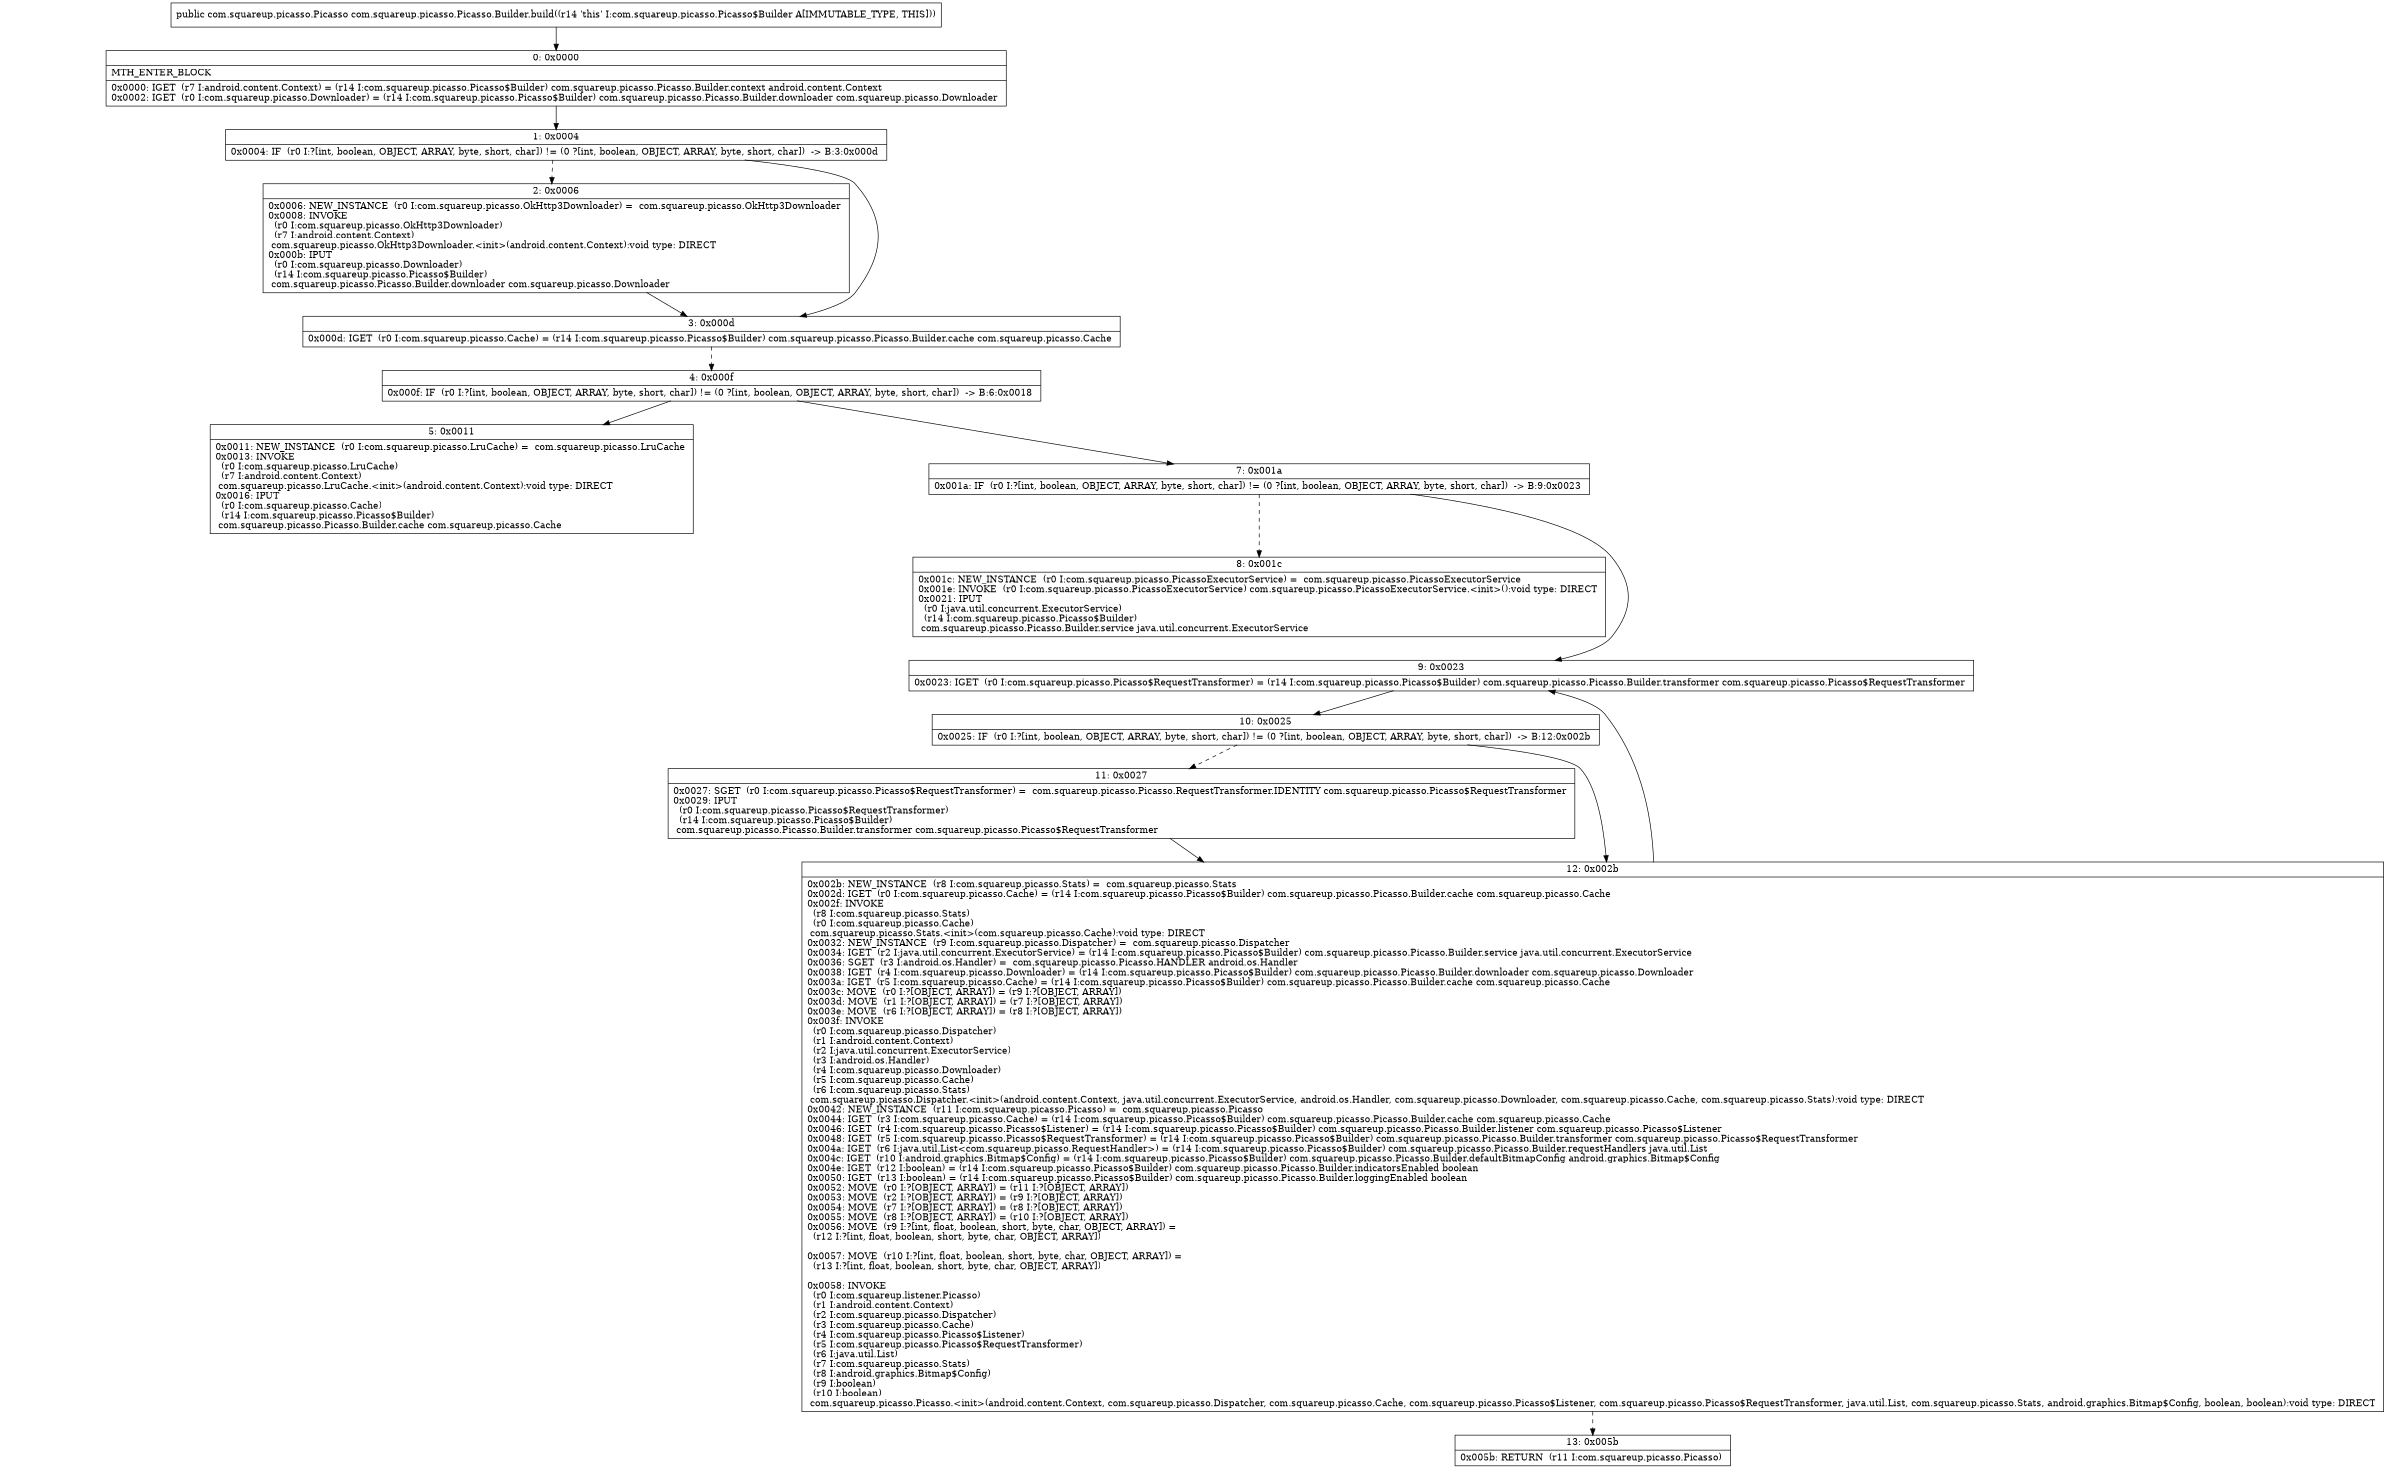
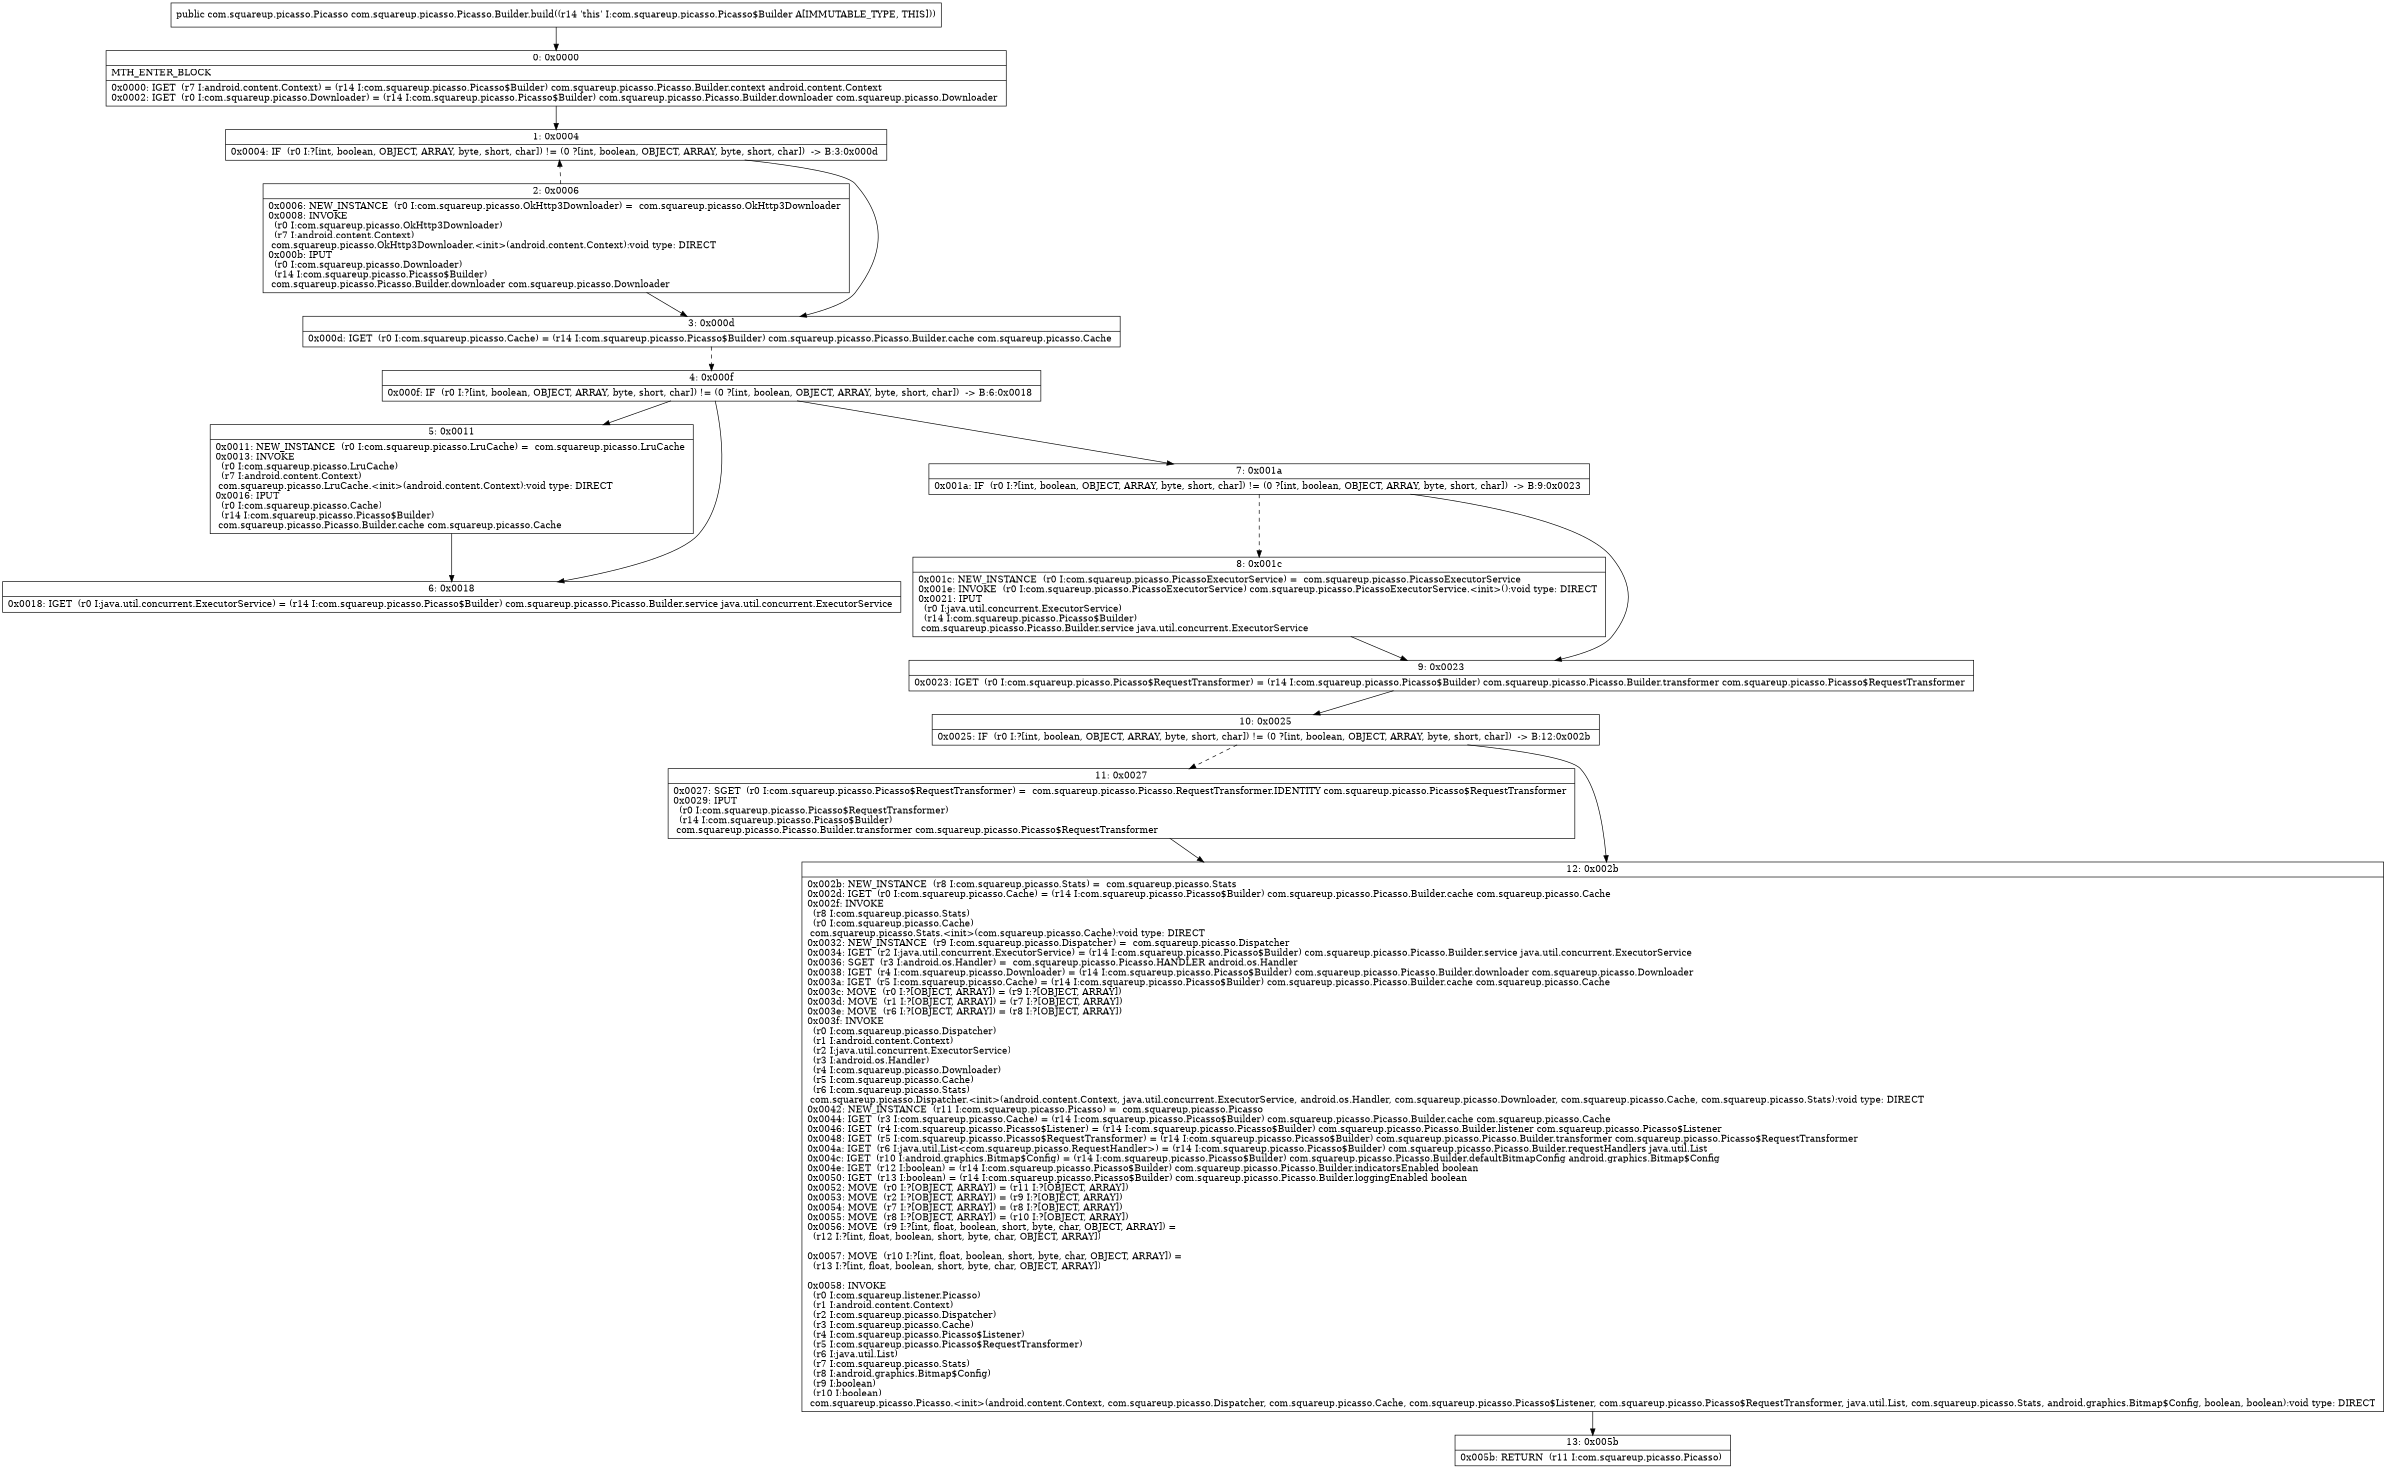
(552, 169) -> (560, 175)
none -> (452, 597)
(1631, 758) -> (1376, 647)
(1593, 1420) -> (1593, 1420)
